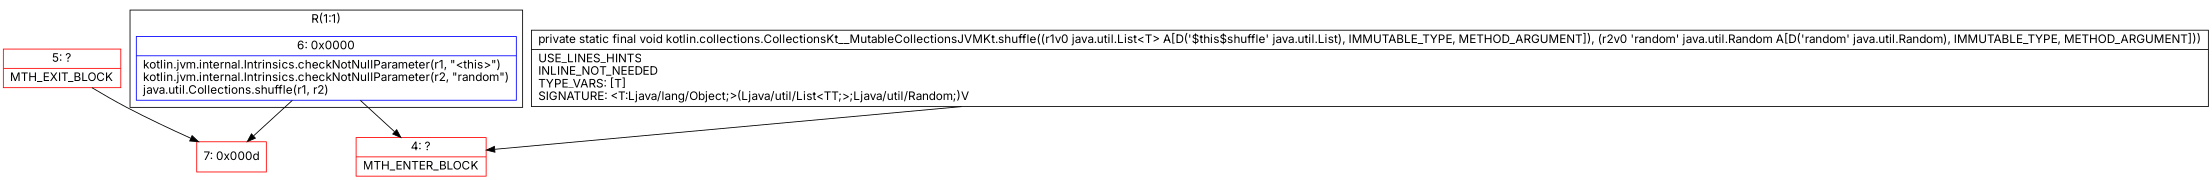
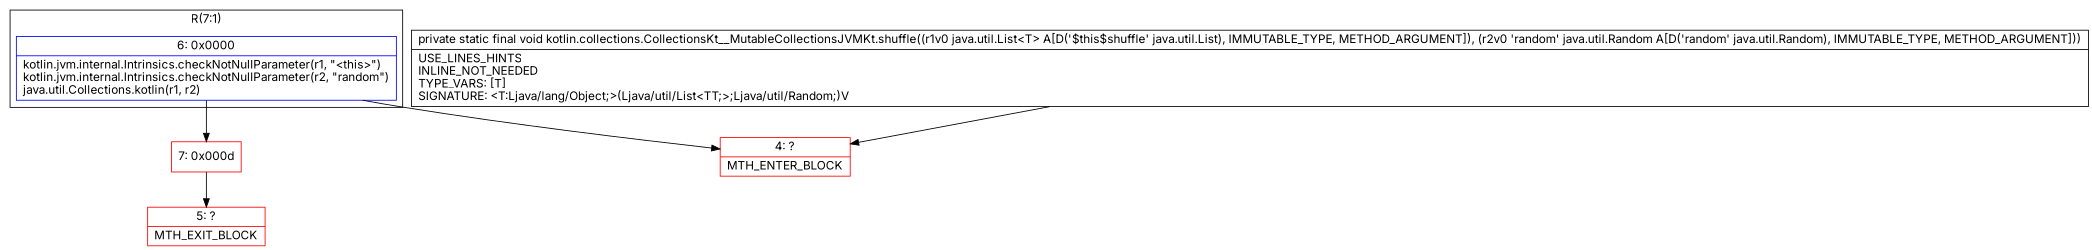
(326, 20) -> (206, 20)
(236, 90) -> (112, 90)
(141, 114) -> (206, 185)
